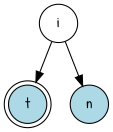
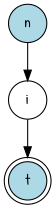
(72, 59) -> (28, 56)
